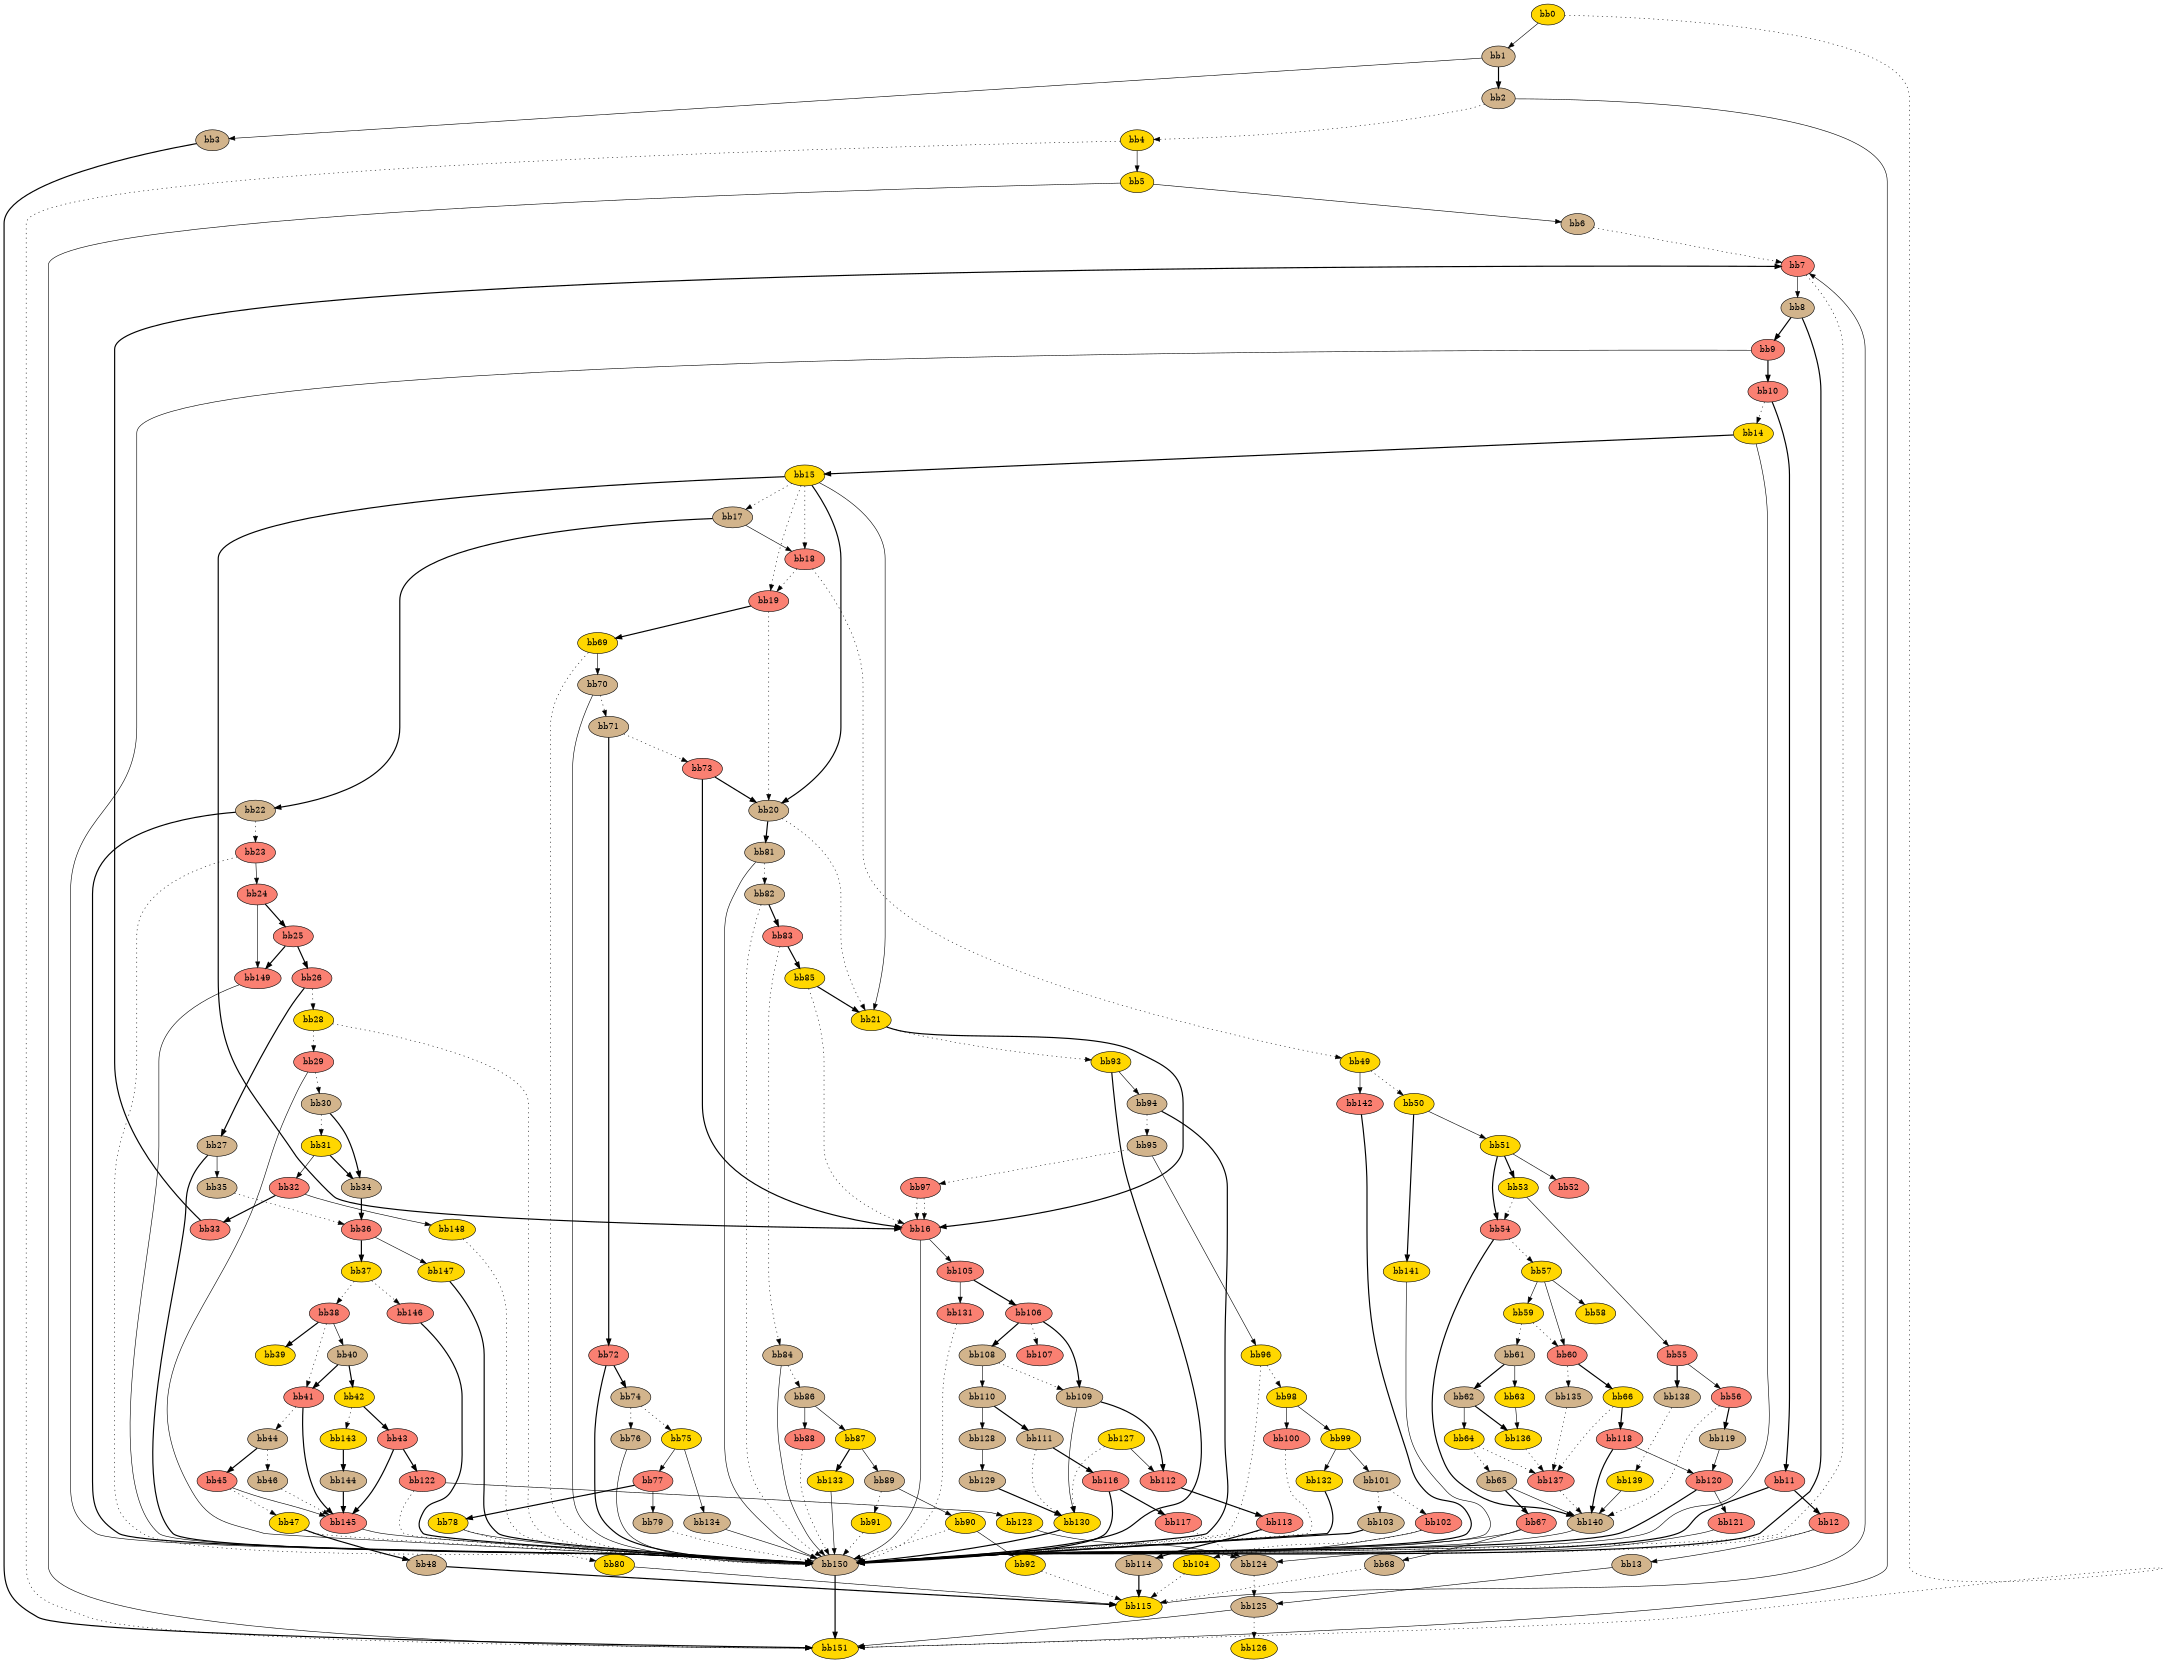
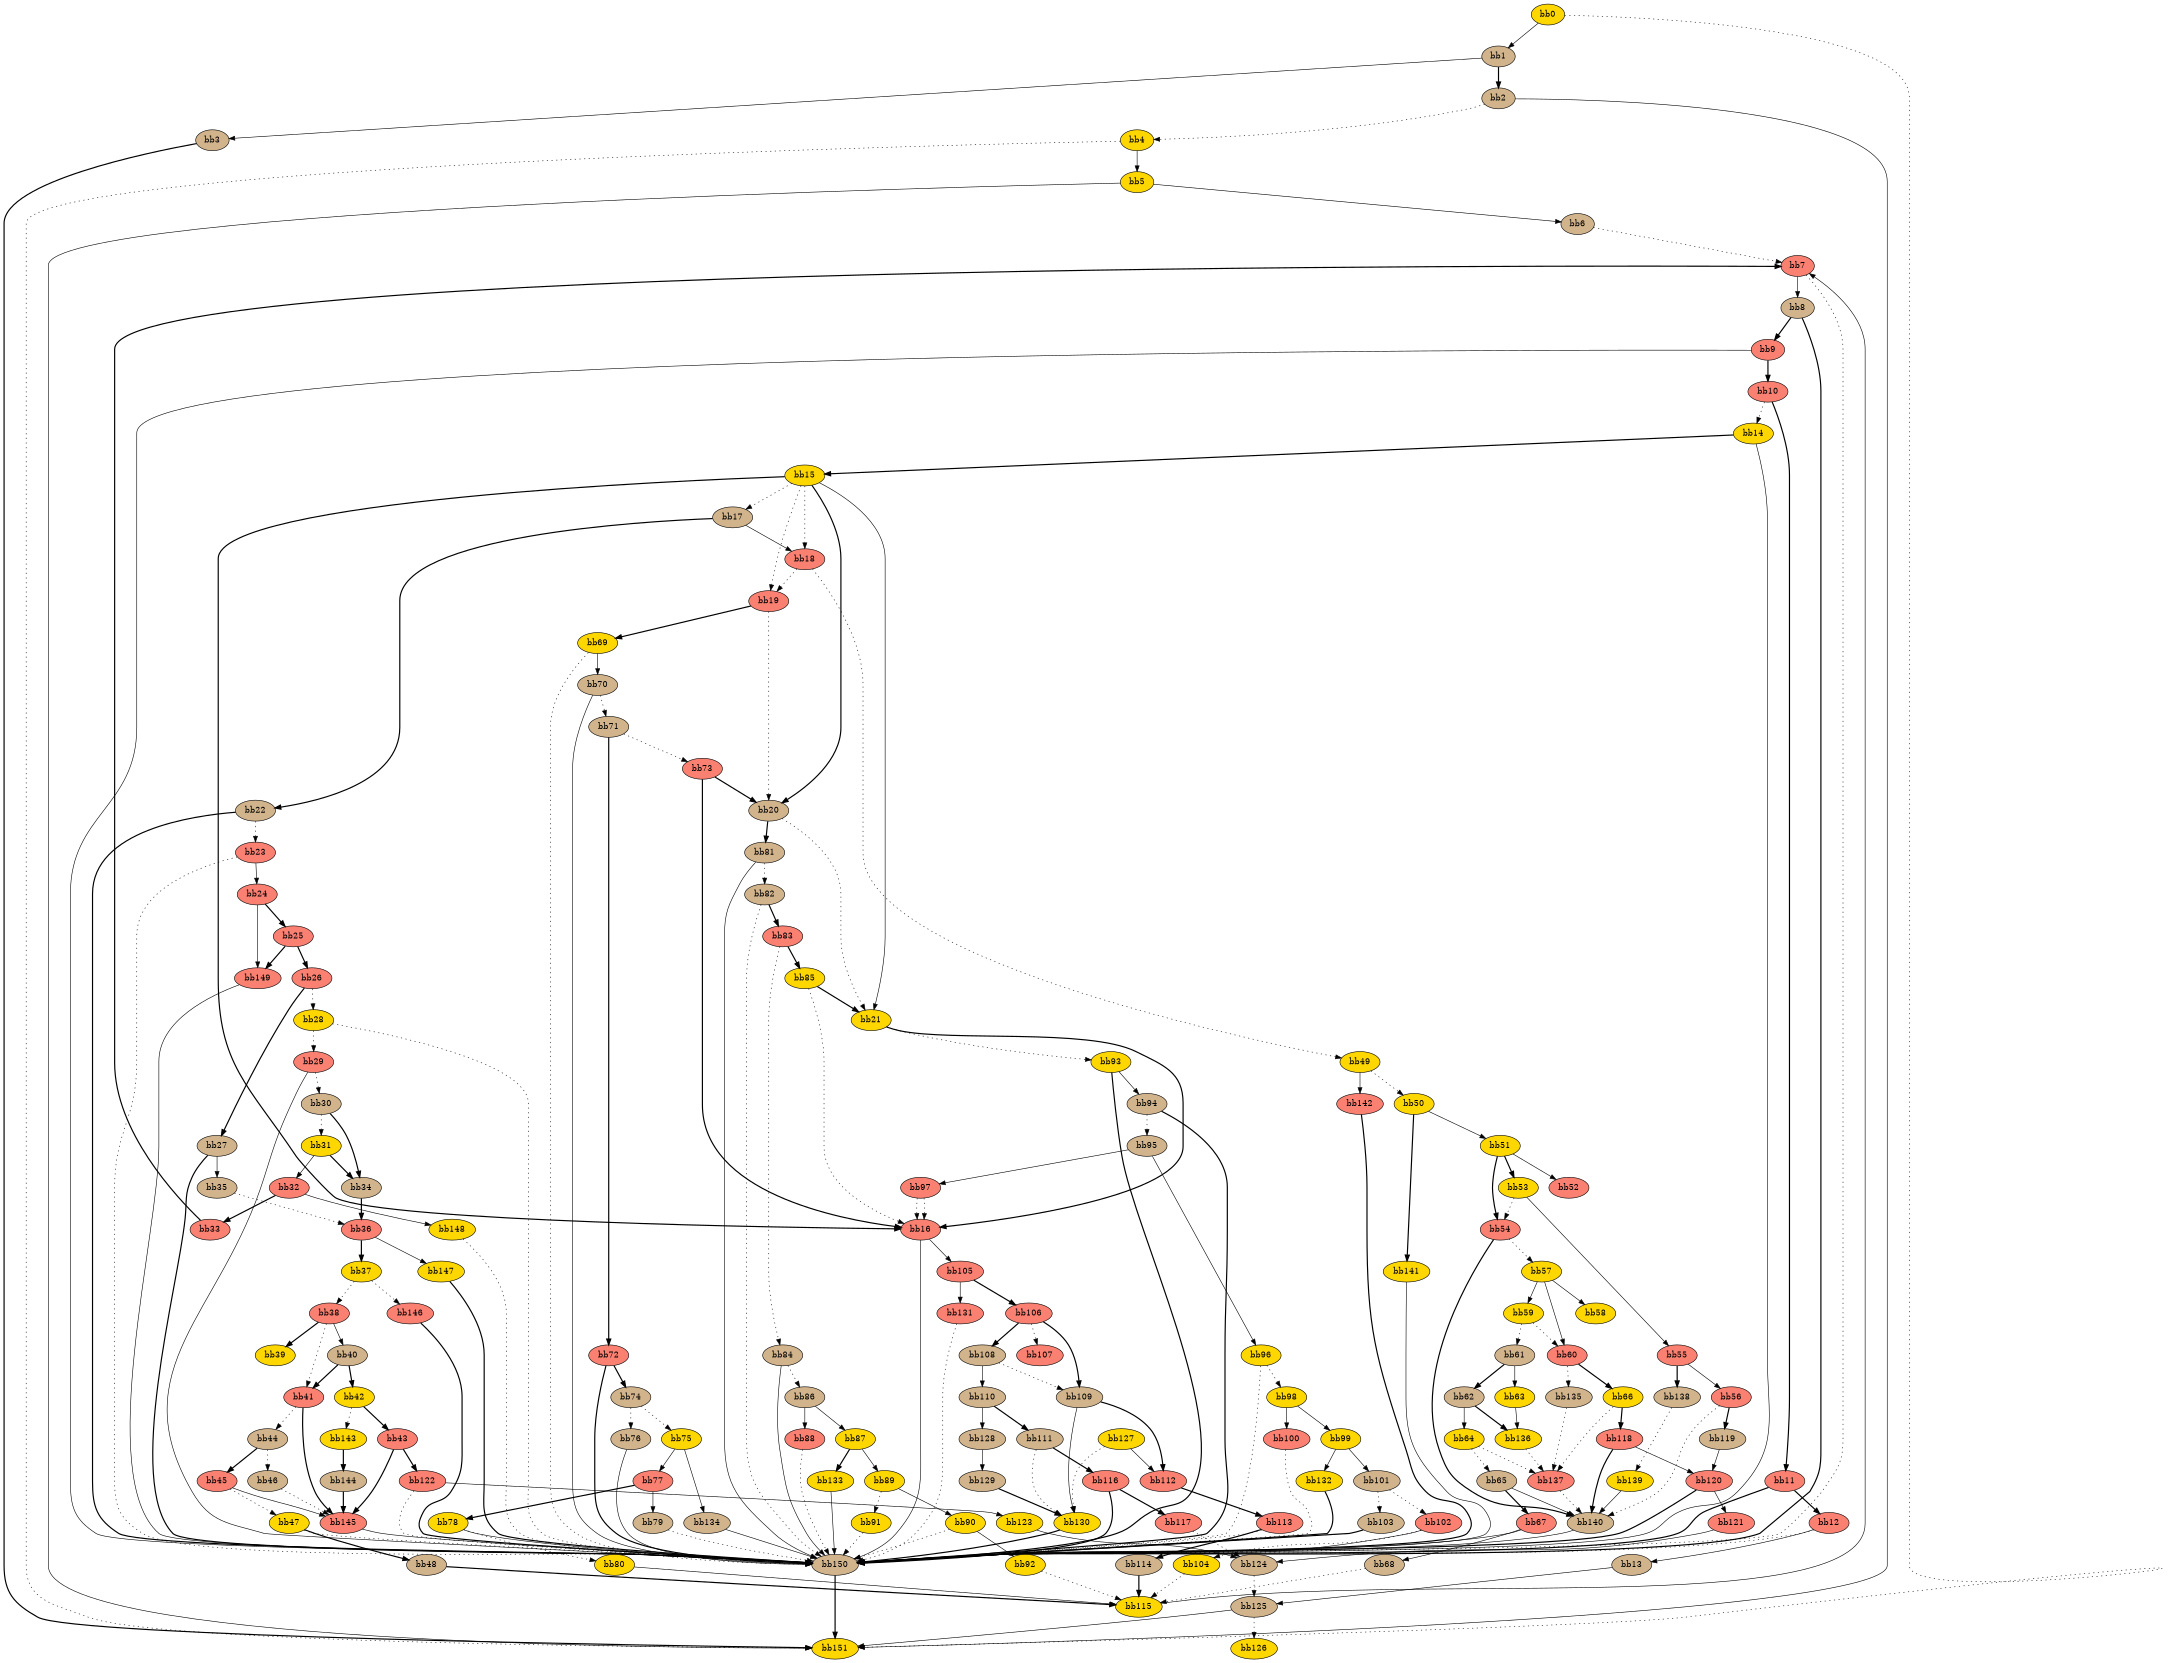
(1037, 1166) -> (1037, 1166)
(885, 1481) -> (885, 1481)
